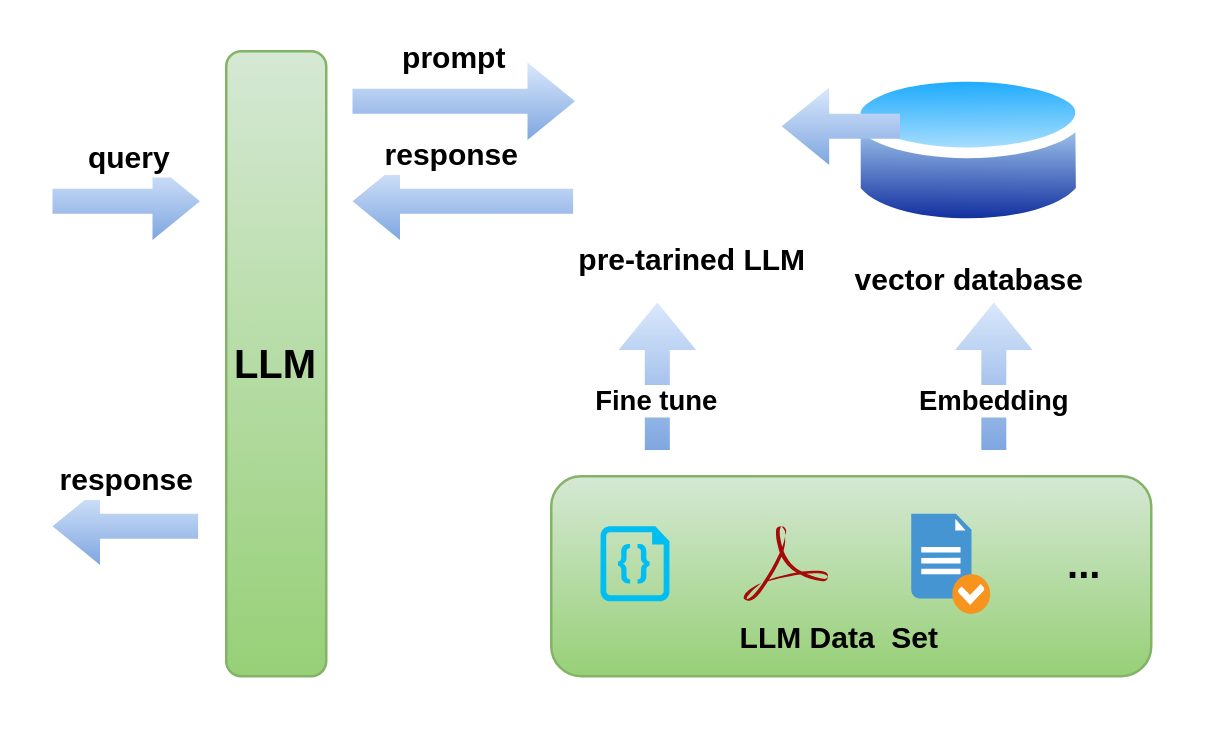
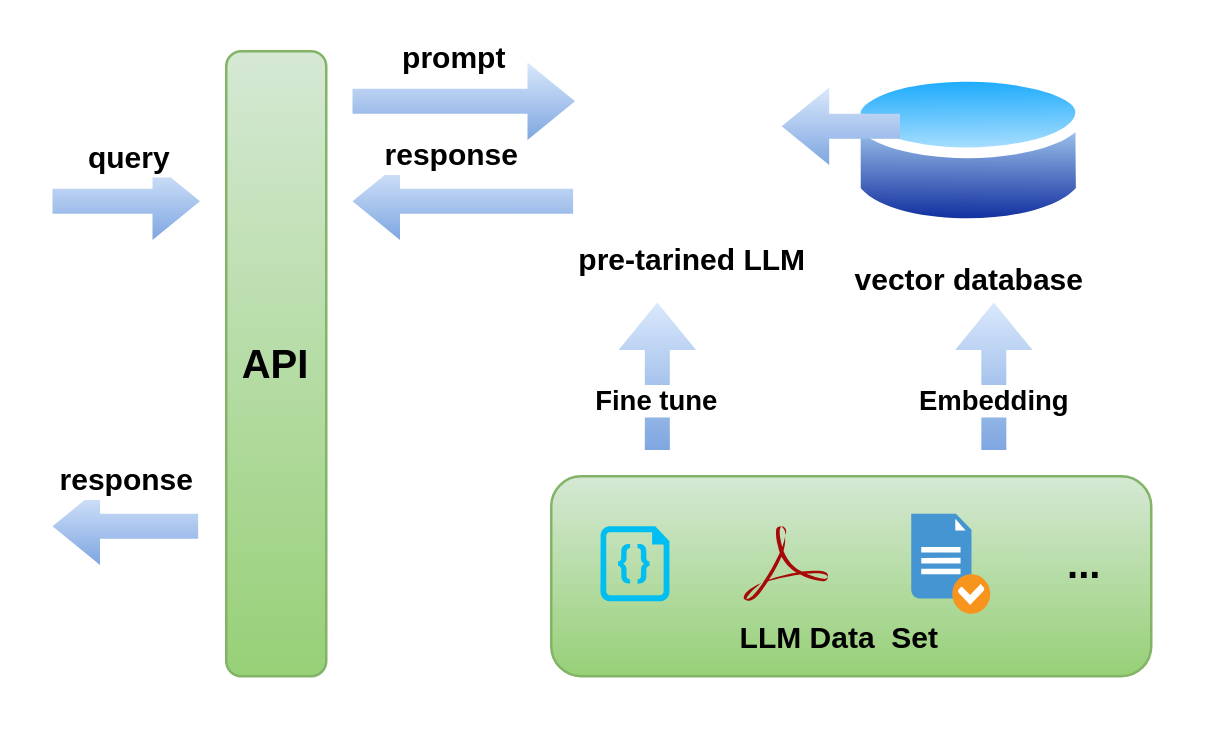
(276, 364) -> (276, 364)
